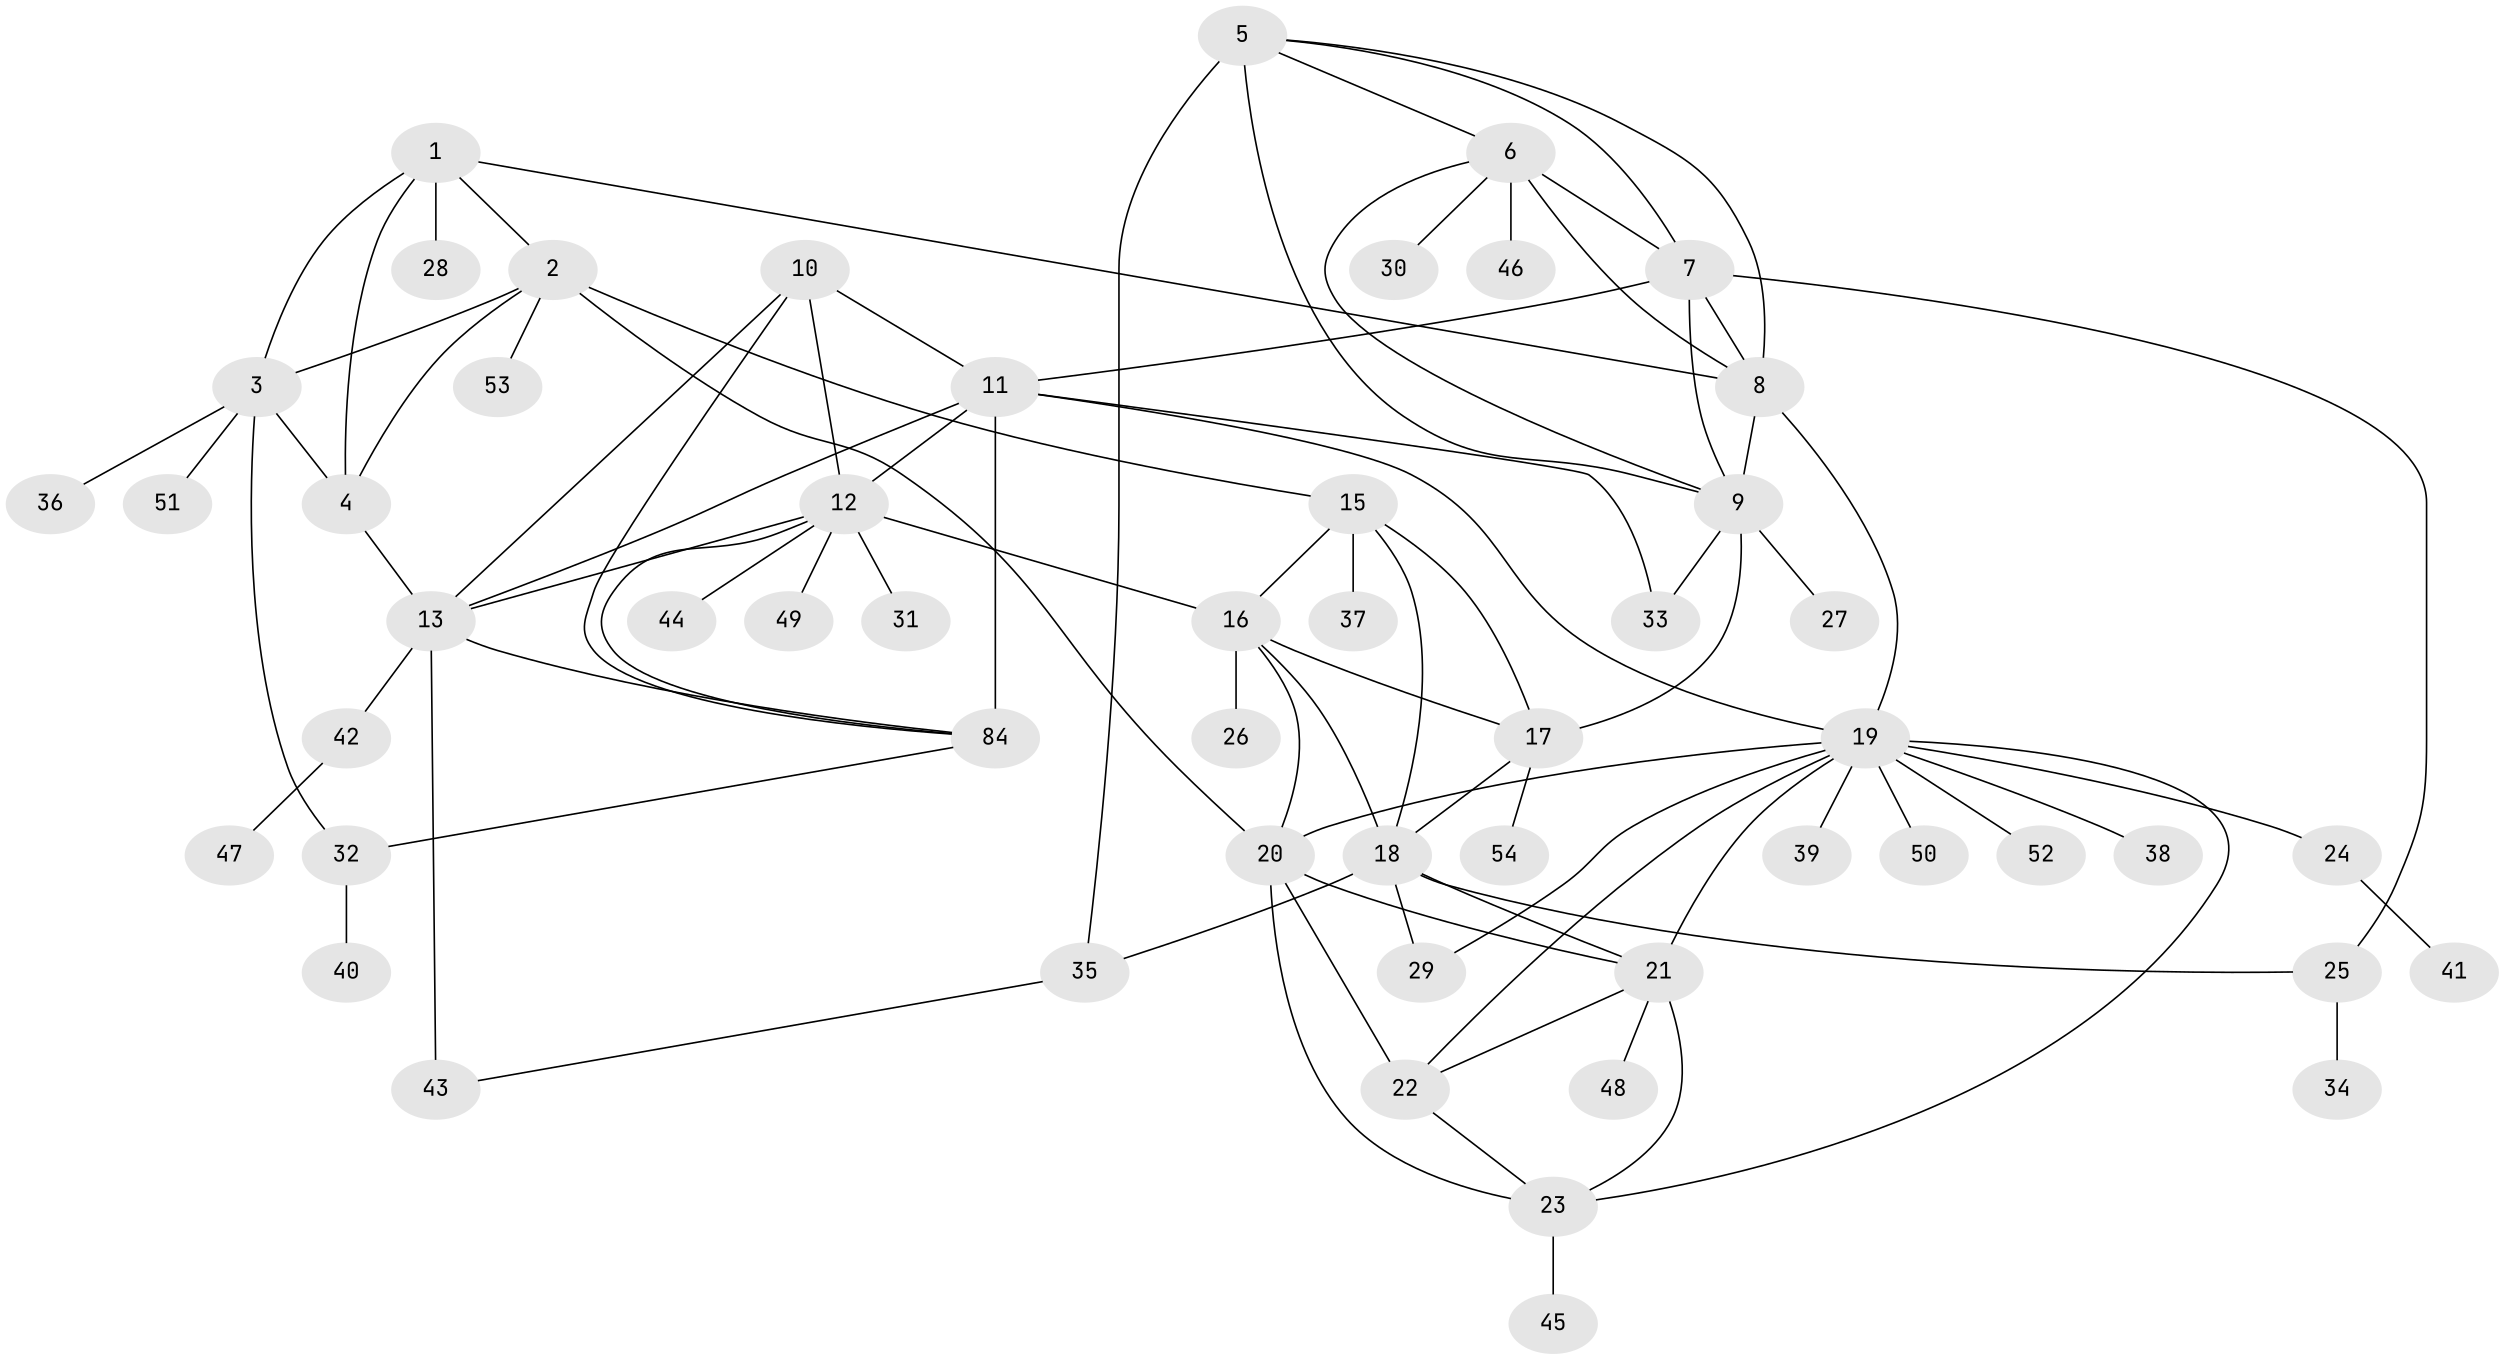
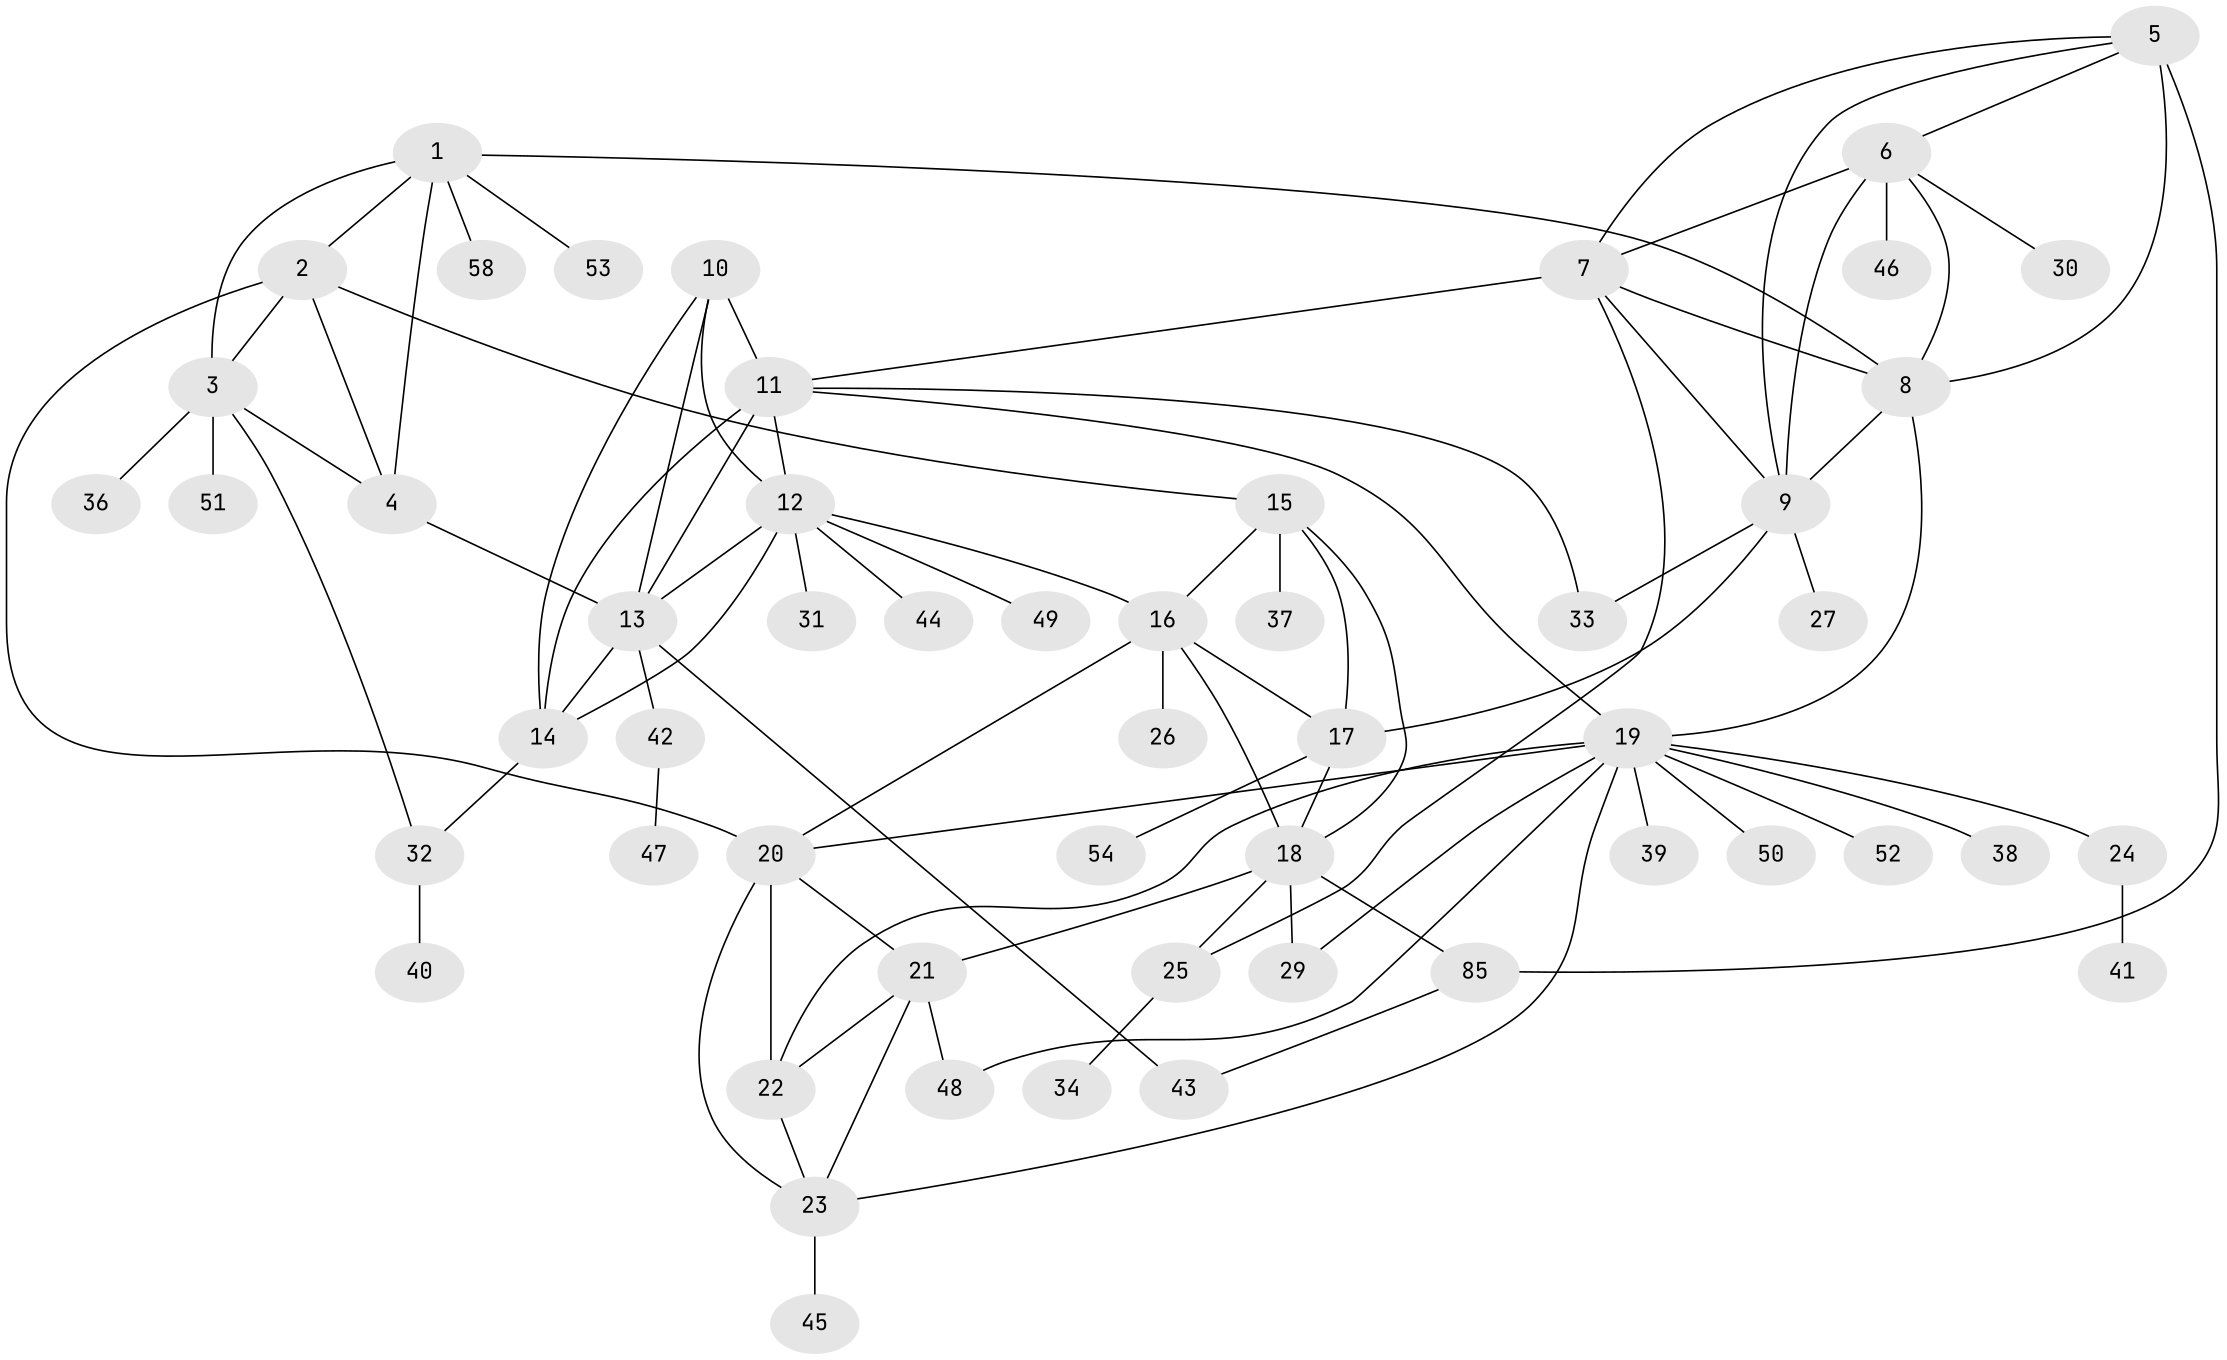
(436, 270) -> (481, 270)
(525, 328) -> (518, 211)
(995, 738) -> (543, 738)
(1738, 838) -> (1337, 1008)
(1085, 973) -> (1475, 973)
